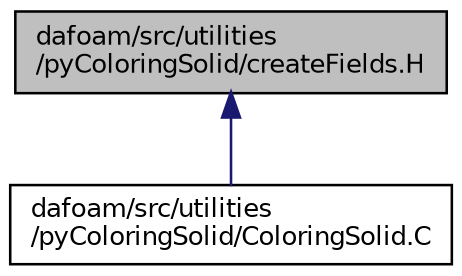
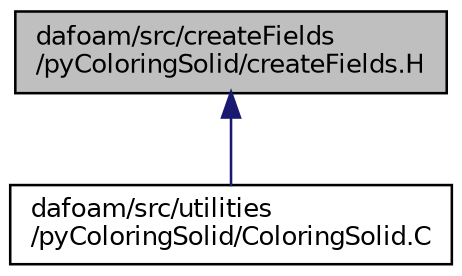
(231, 52) -> (231, 52)
